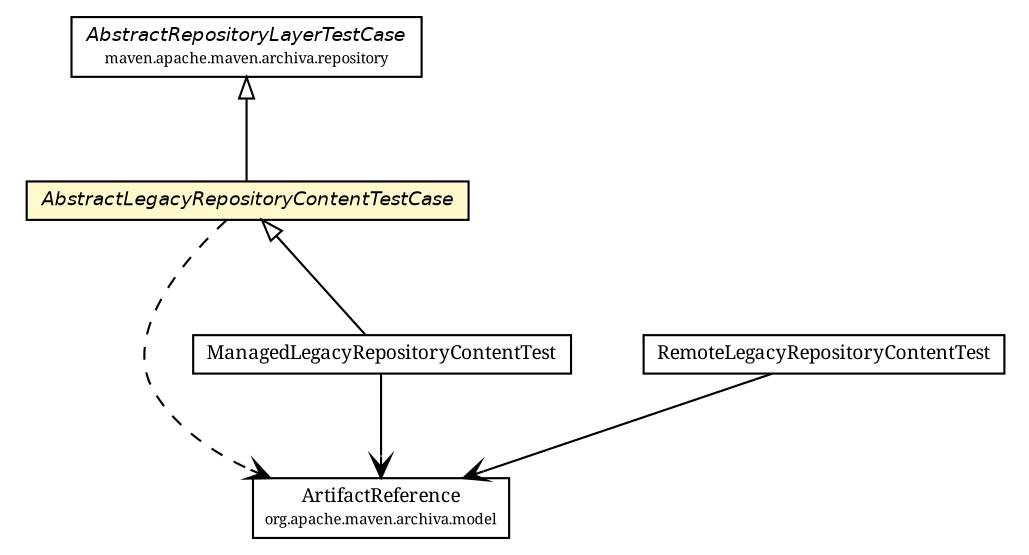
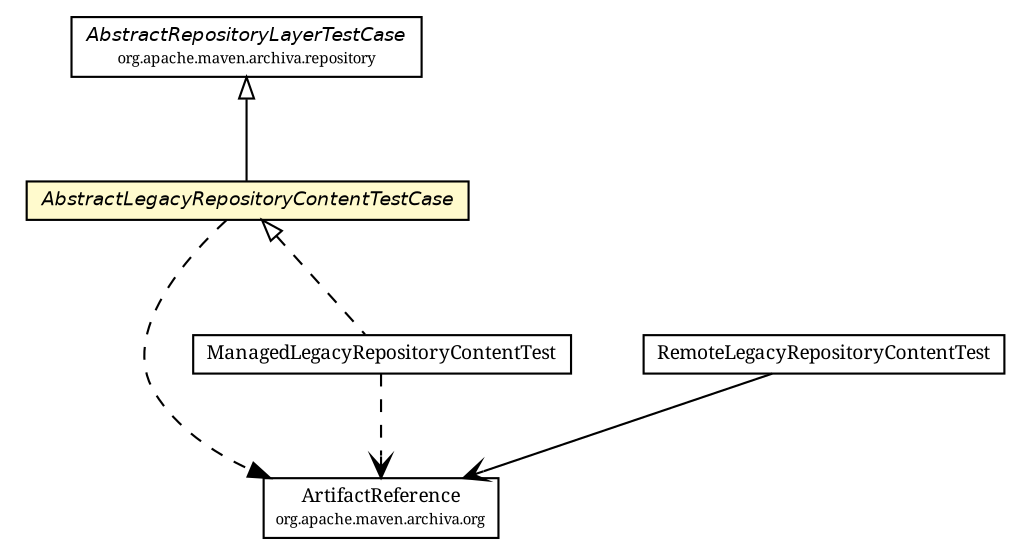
(247, 59) -> (247, 59)
(321, 285) -> (321, 285)
(145, 356) -> (145, 356)
(381, 415) -> (381, 415)
(381, 520) -> (381, 520)
